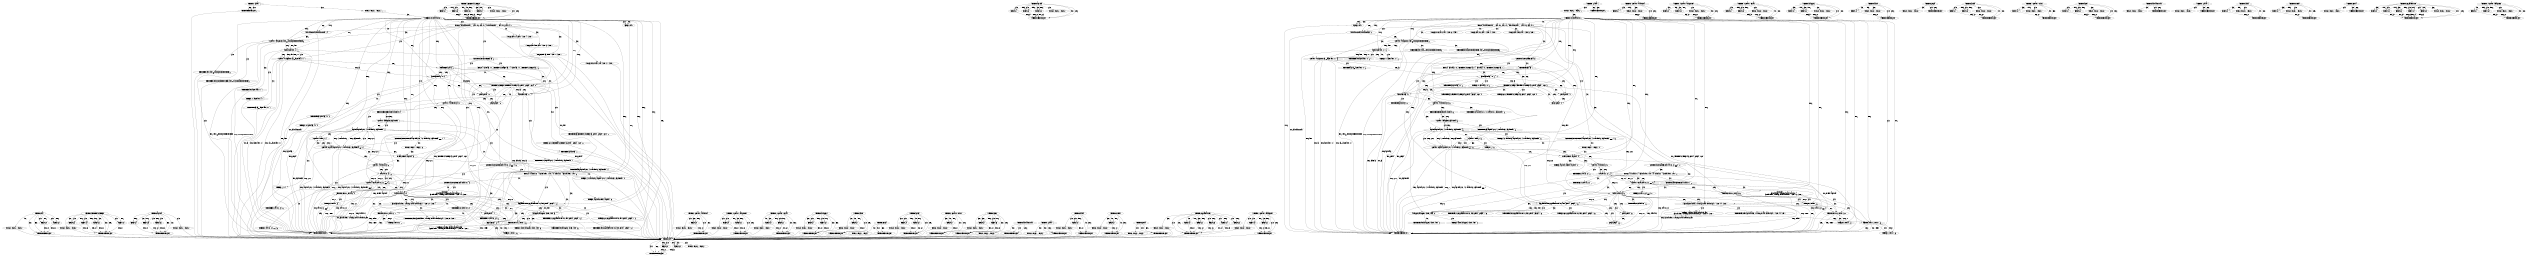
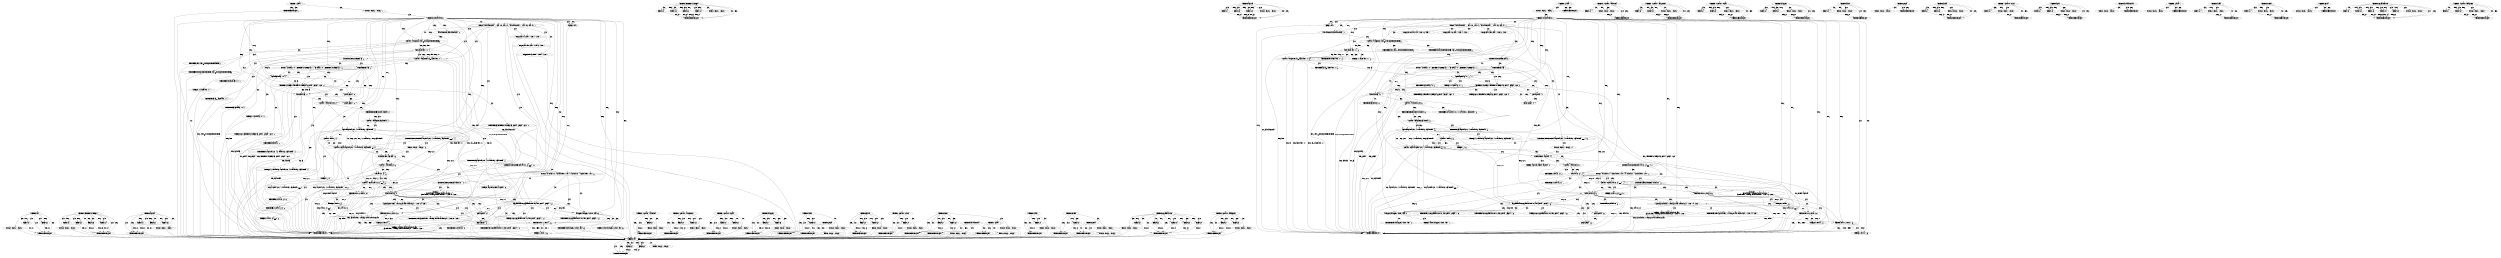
(599, 64) -> none
